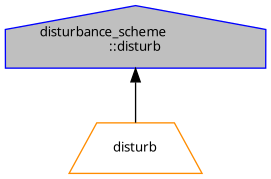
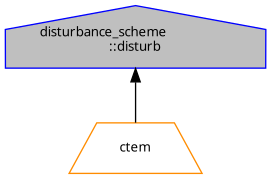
(136, 148) -> (136, 148)
